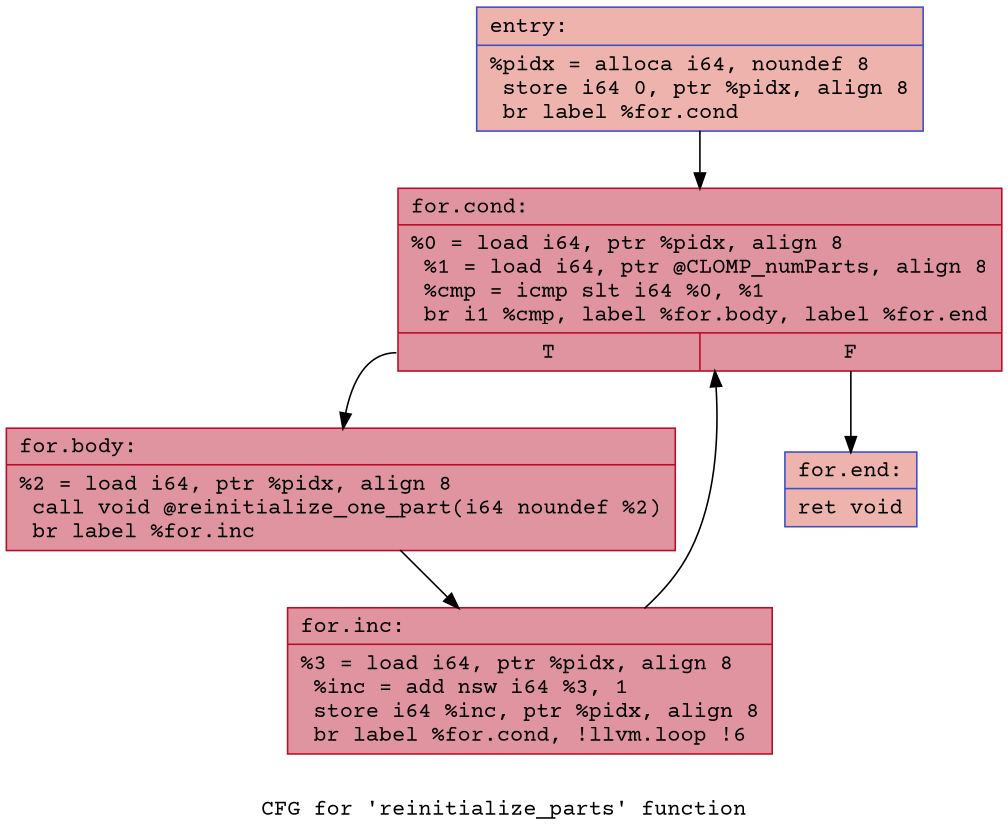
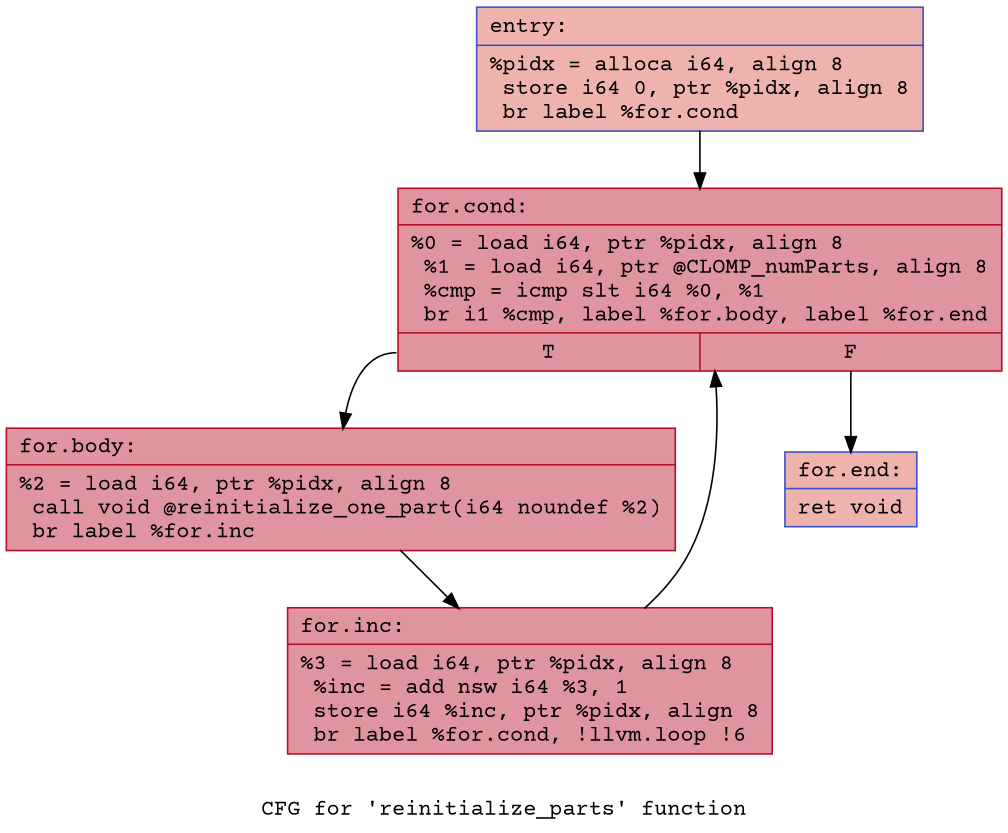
(680, 64) -> (667, 64)
